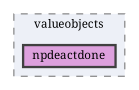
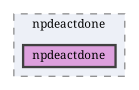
(69, 25) -> (69, 25)
